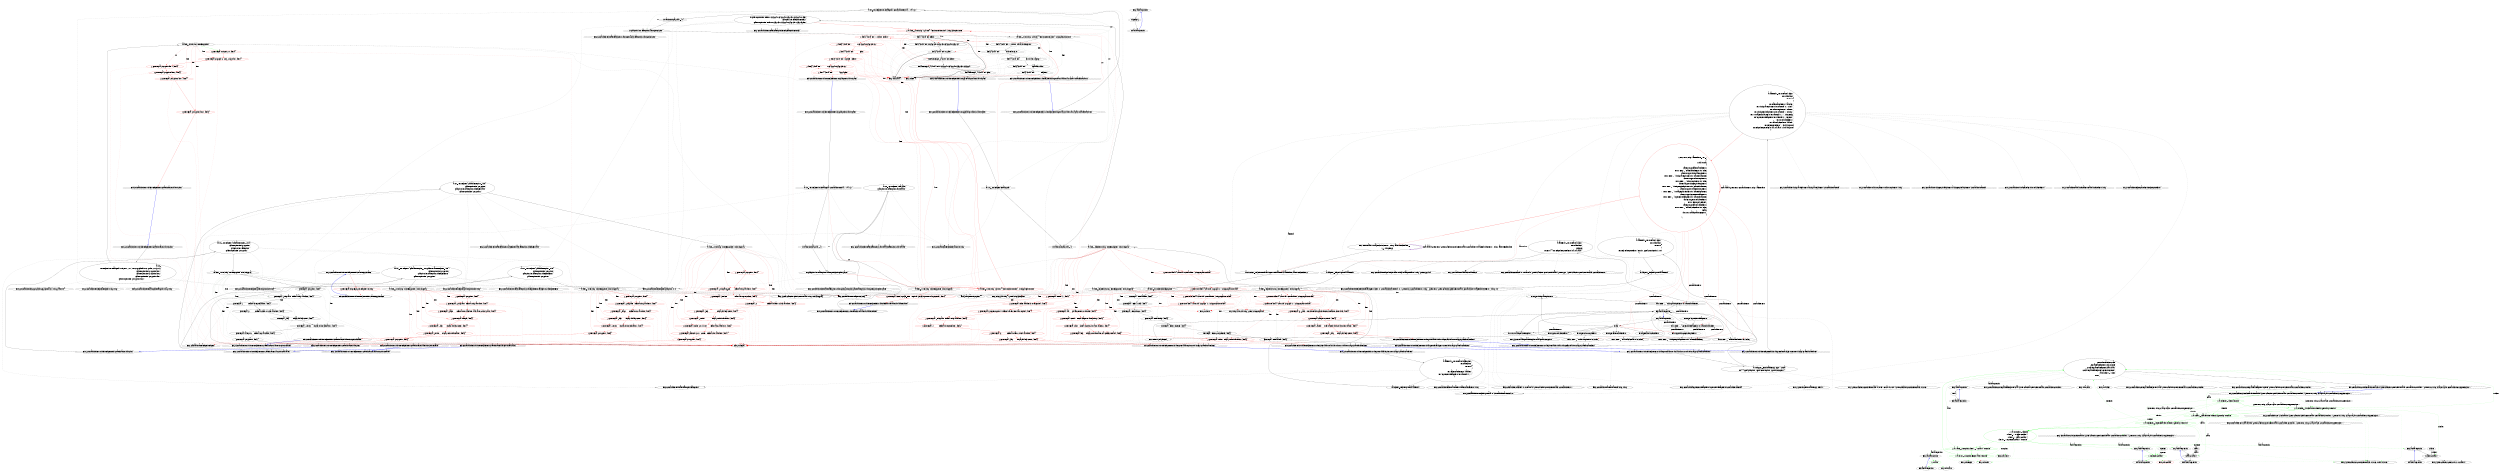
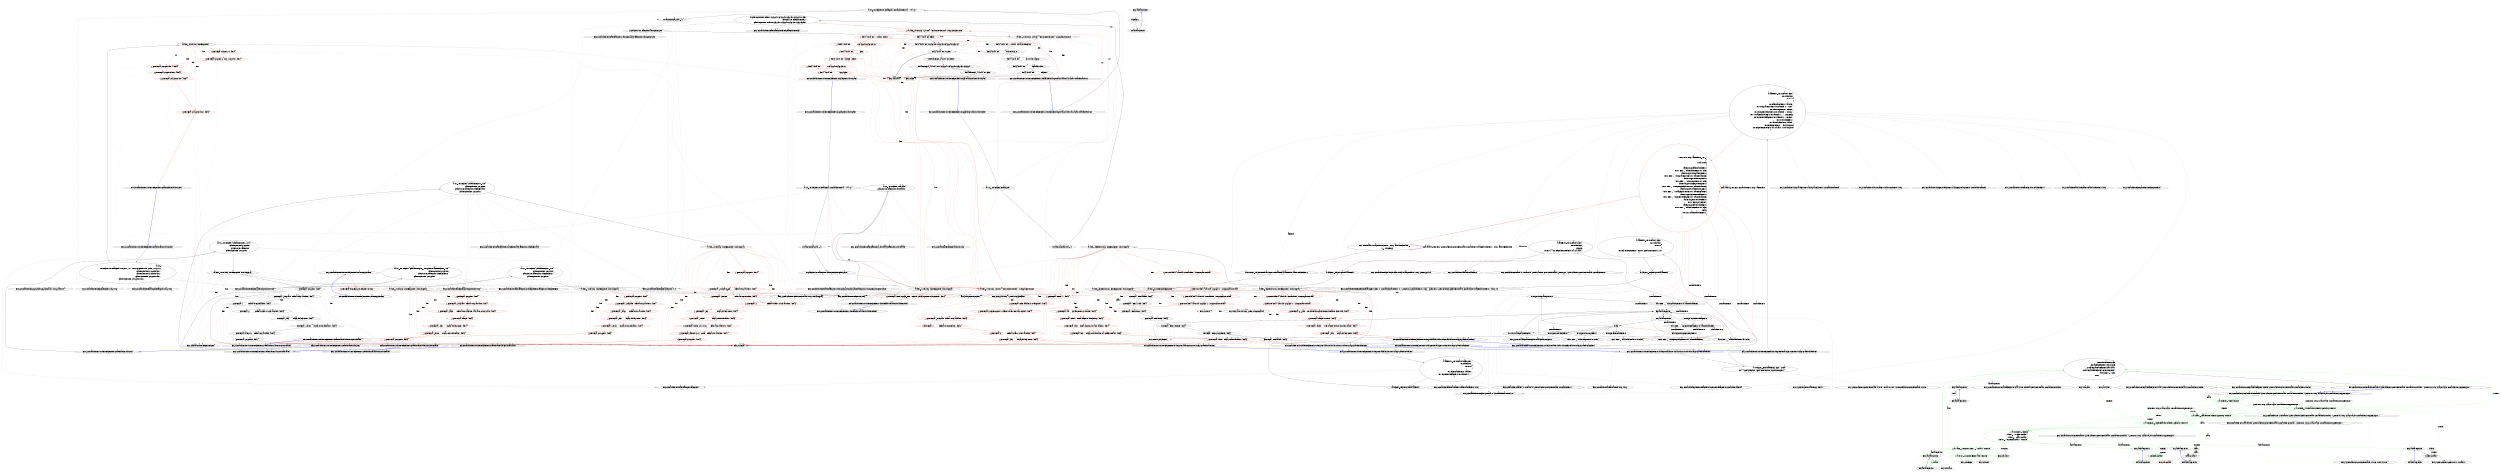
(985, 68) -> (985, 68)
(1118, 300) -> (1118, 300)
(1649, 333) -> none
